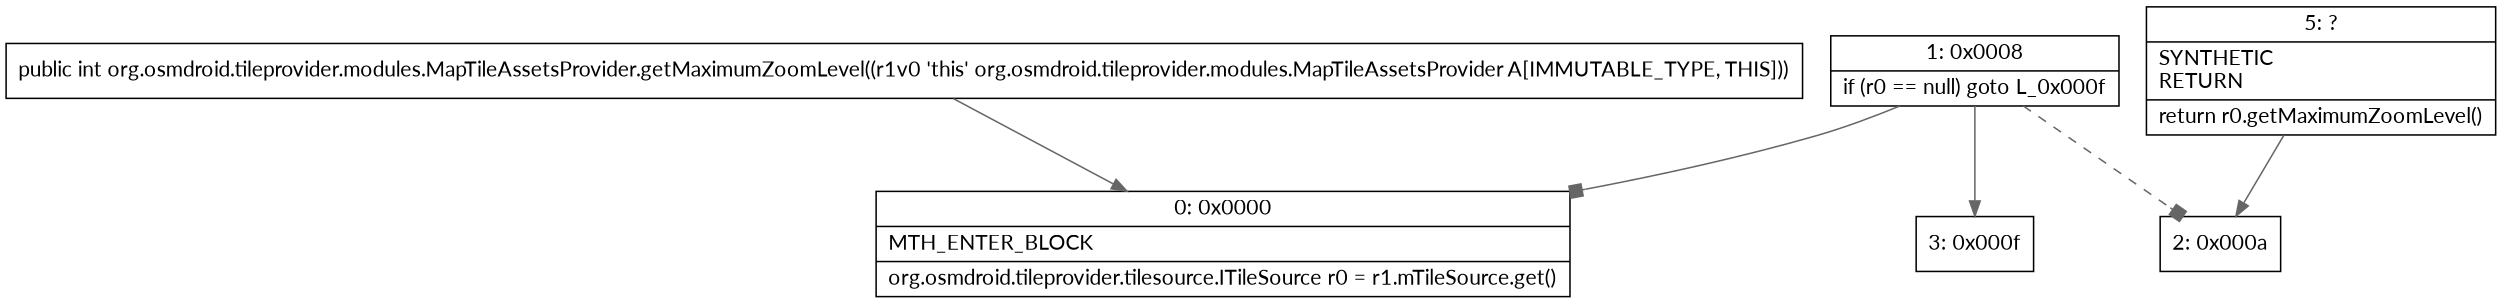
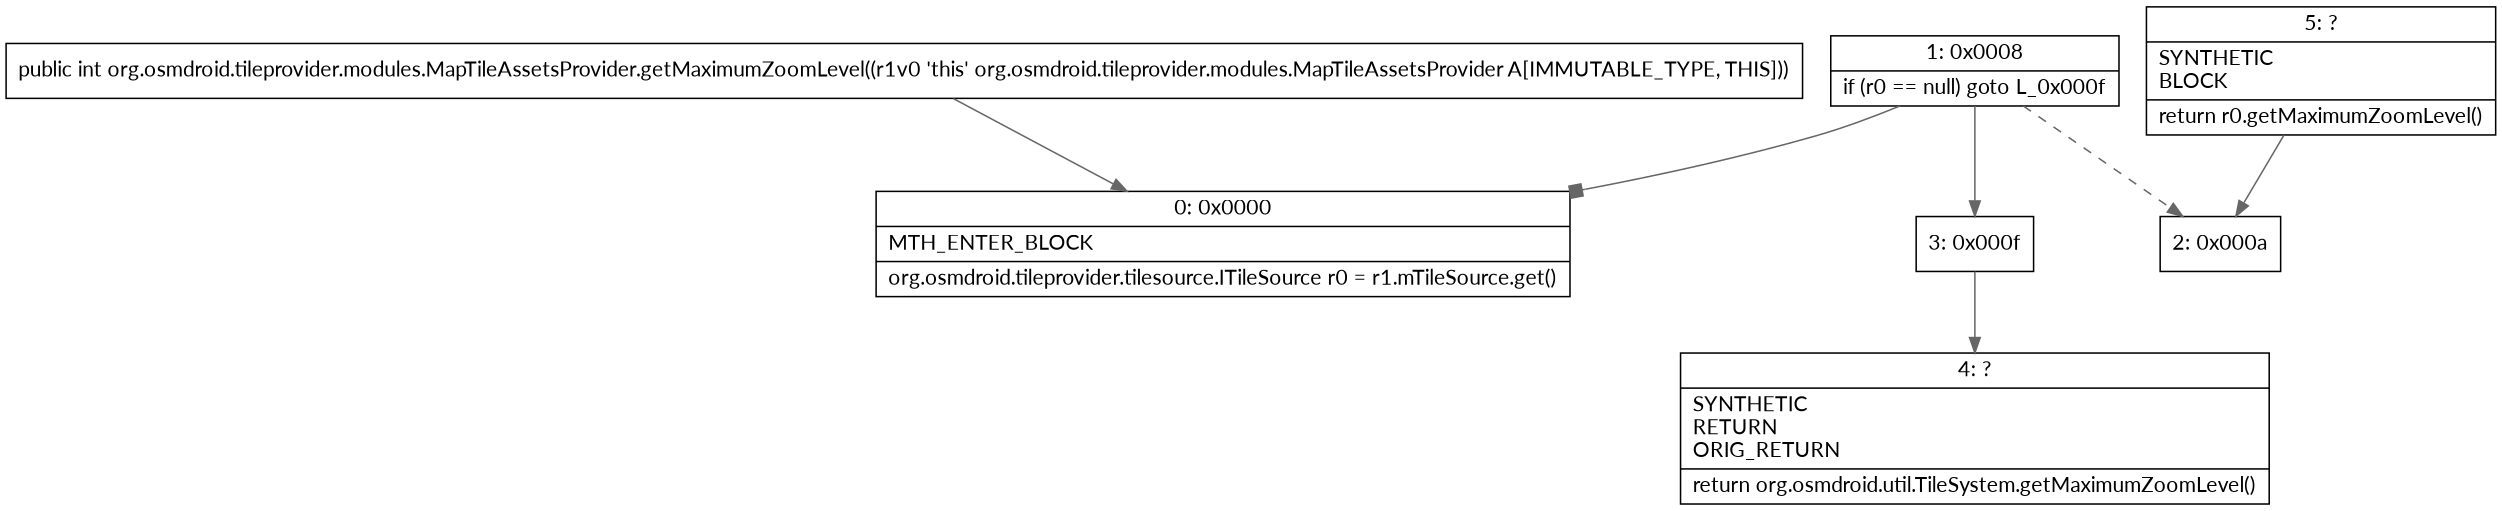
(2201, 82) -> (2194, 82)
(2097, 157) -> (2097, 157)
none -> (1975, 429)
